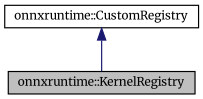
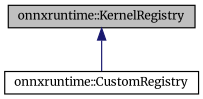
(102, 56) -> (102, 56)
